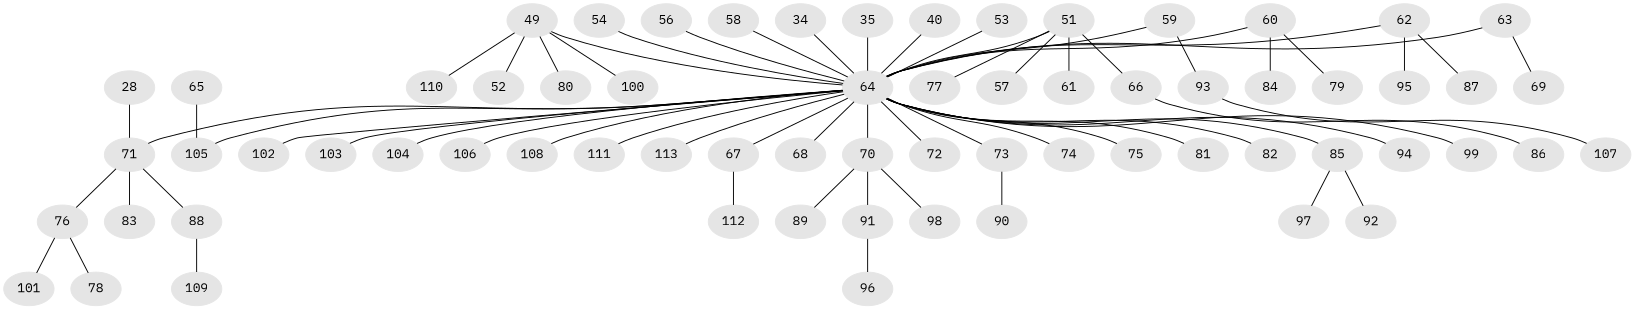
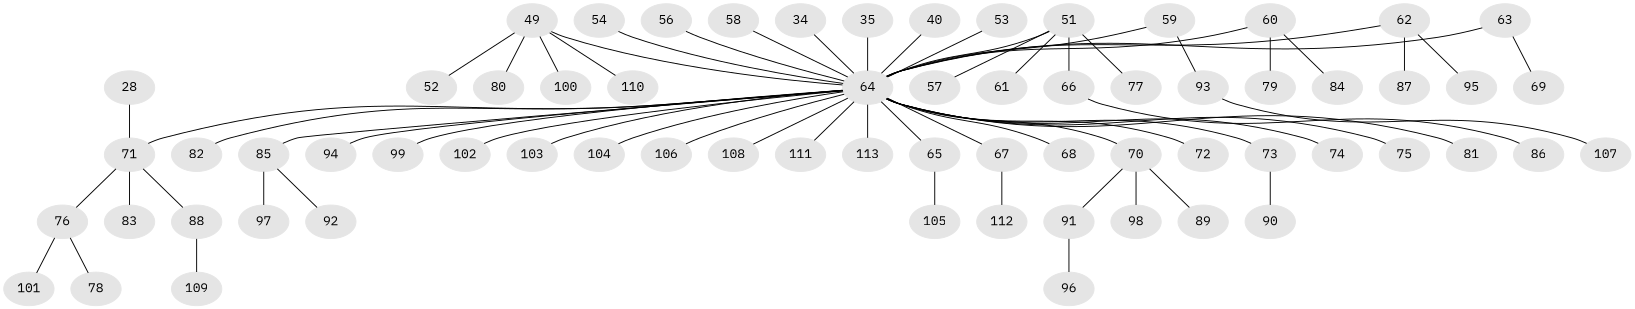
(528, 109) -> (901, 121)
